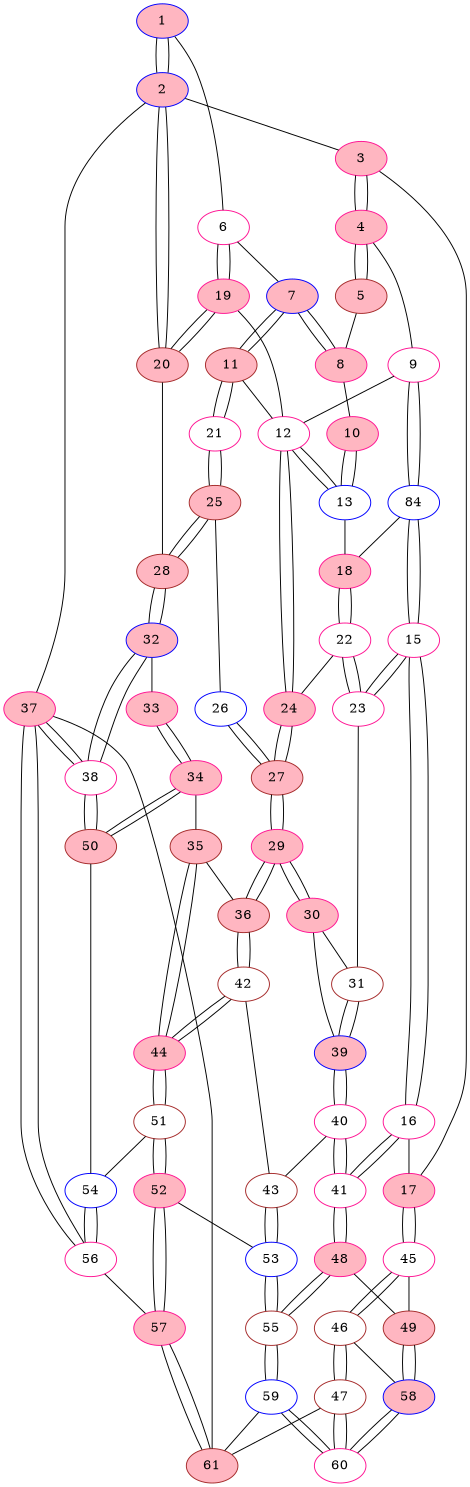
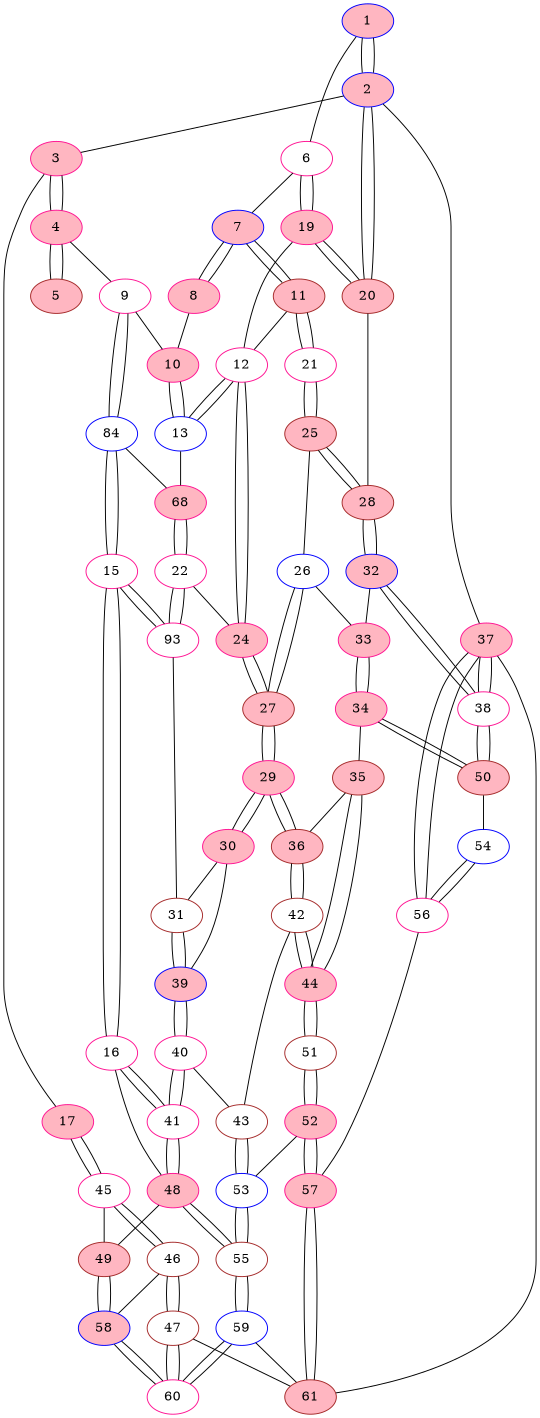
(351, 331) -> none
(353, 397) -> (149, 331)
(345, 571) -> (181, 503)
none -> (334, 606)
(358, 709) -> (173, 640)
(125, 1156) -> none
(409, 1156) -> (133, 1125)
